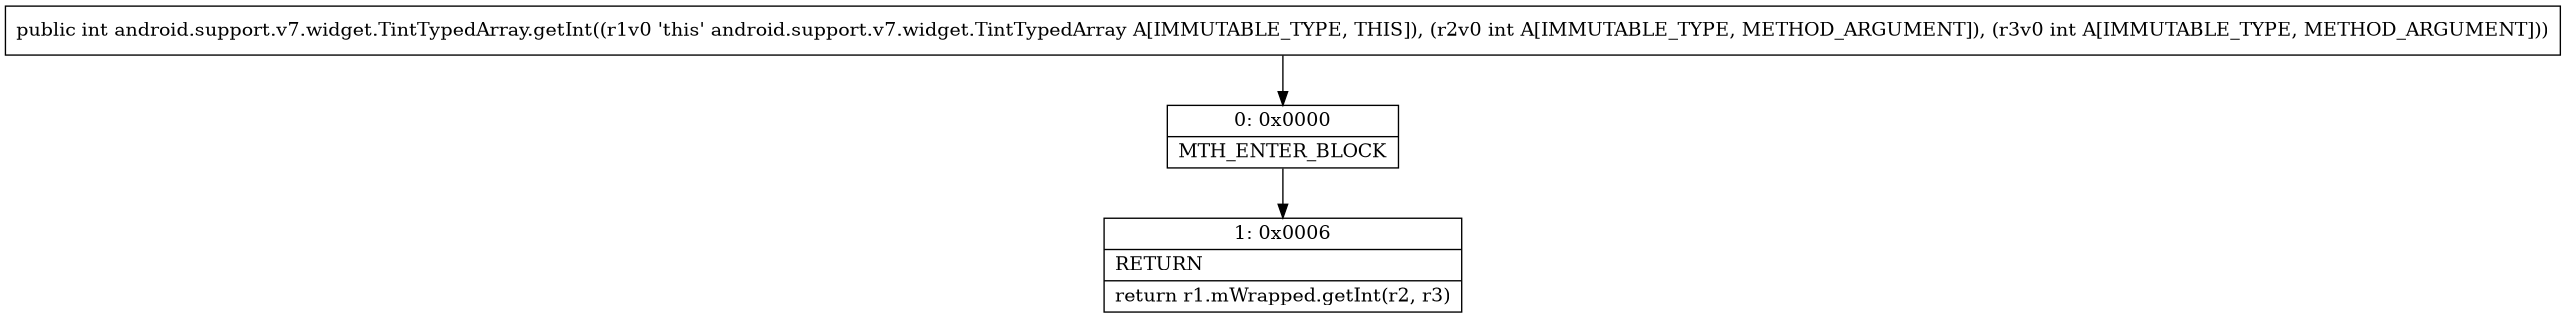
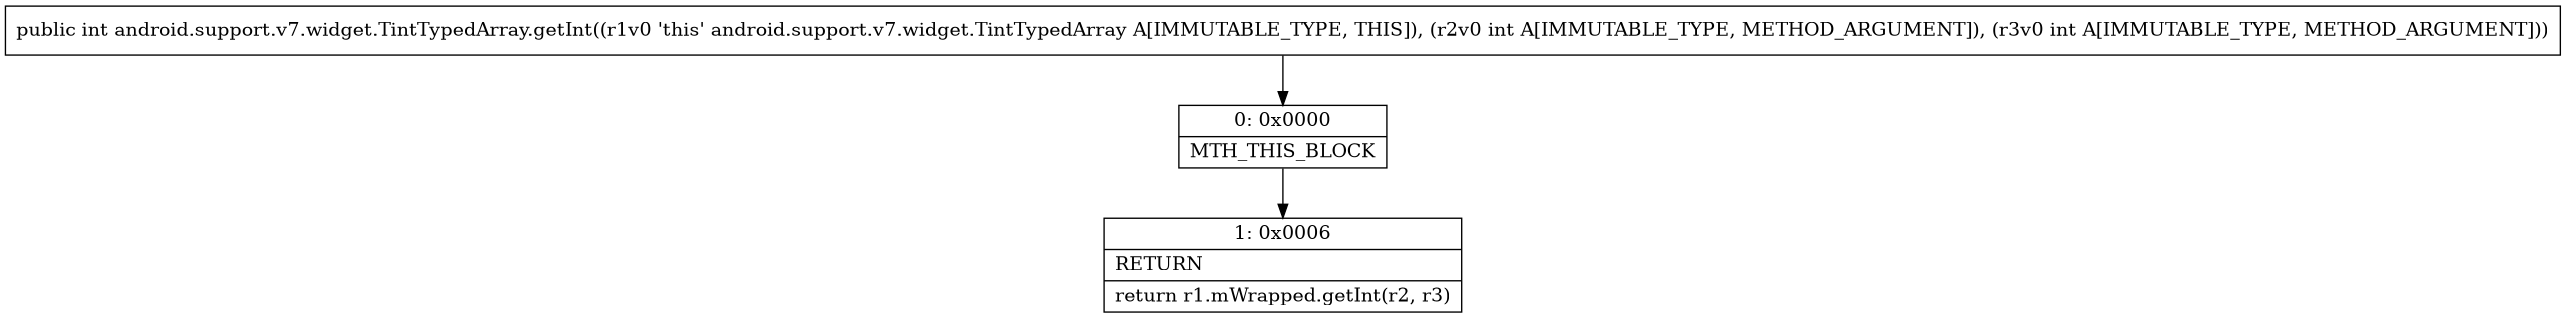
(1283, 152) -> (1283, 152)
